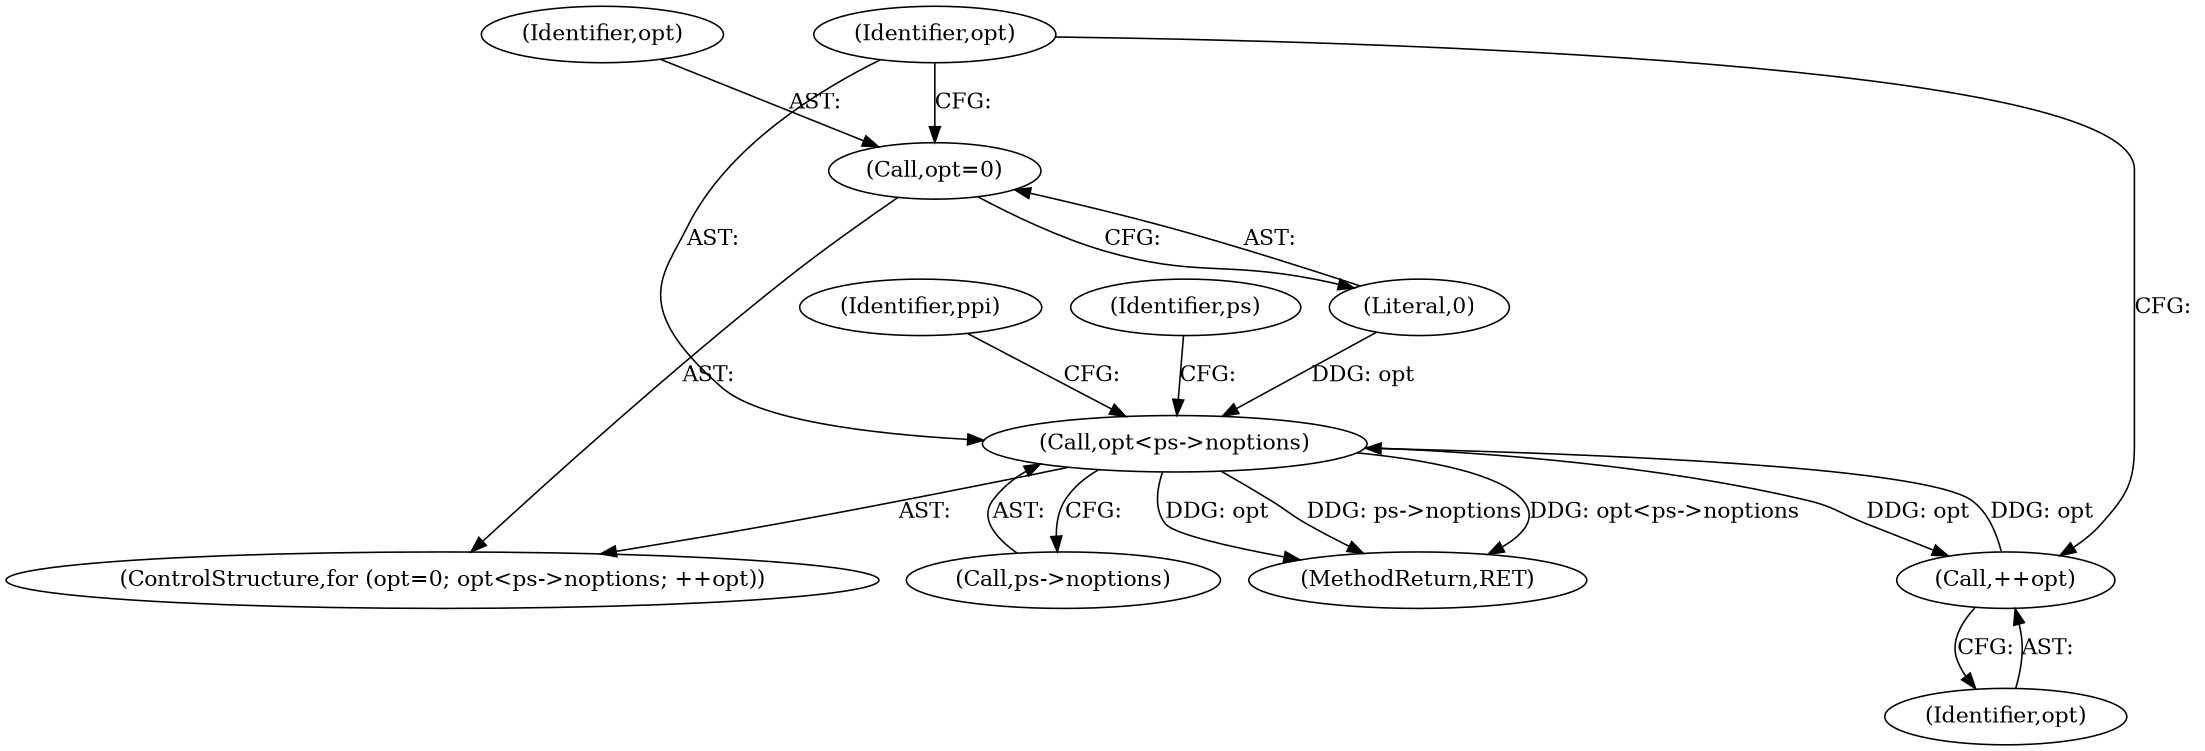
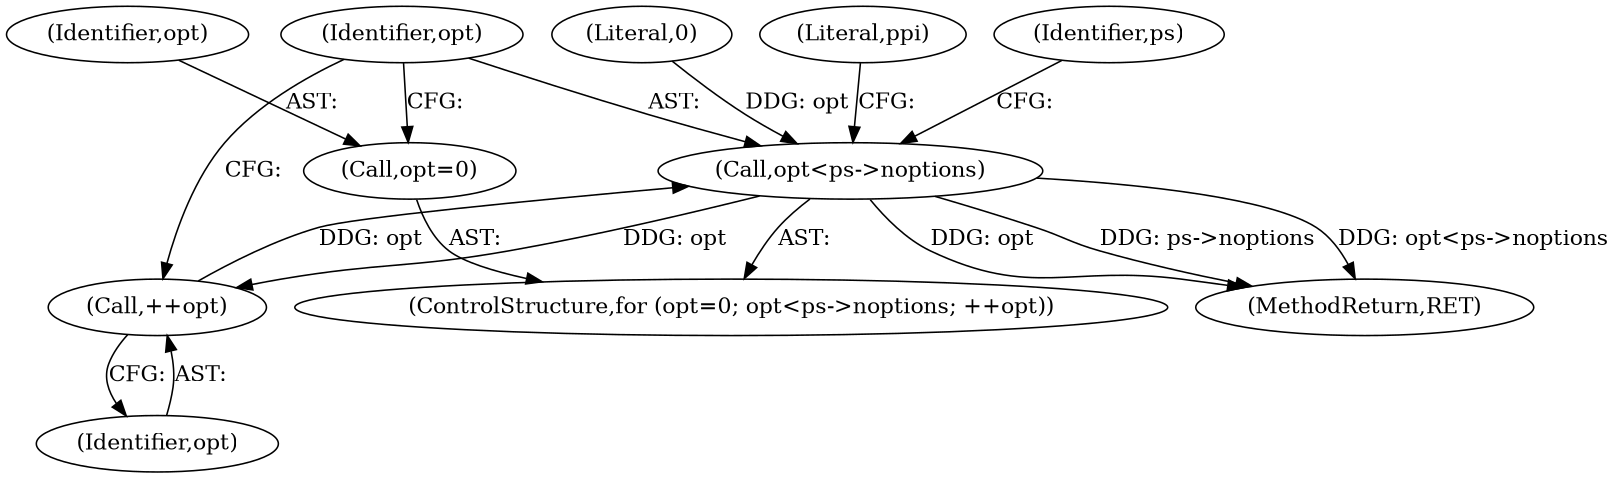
(1197, 235) -> none
(1153, 262) -> none
(921, 307) -> (863, 34)
(1063, 580) -> none
